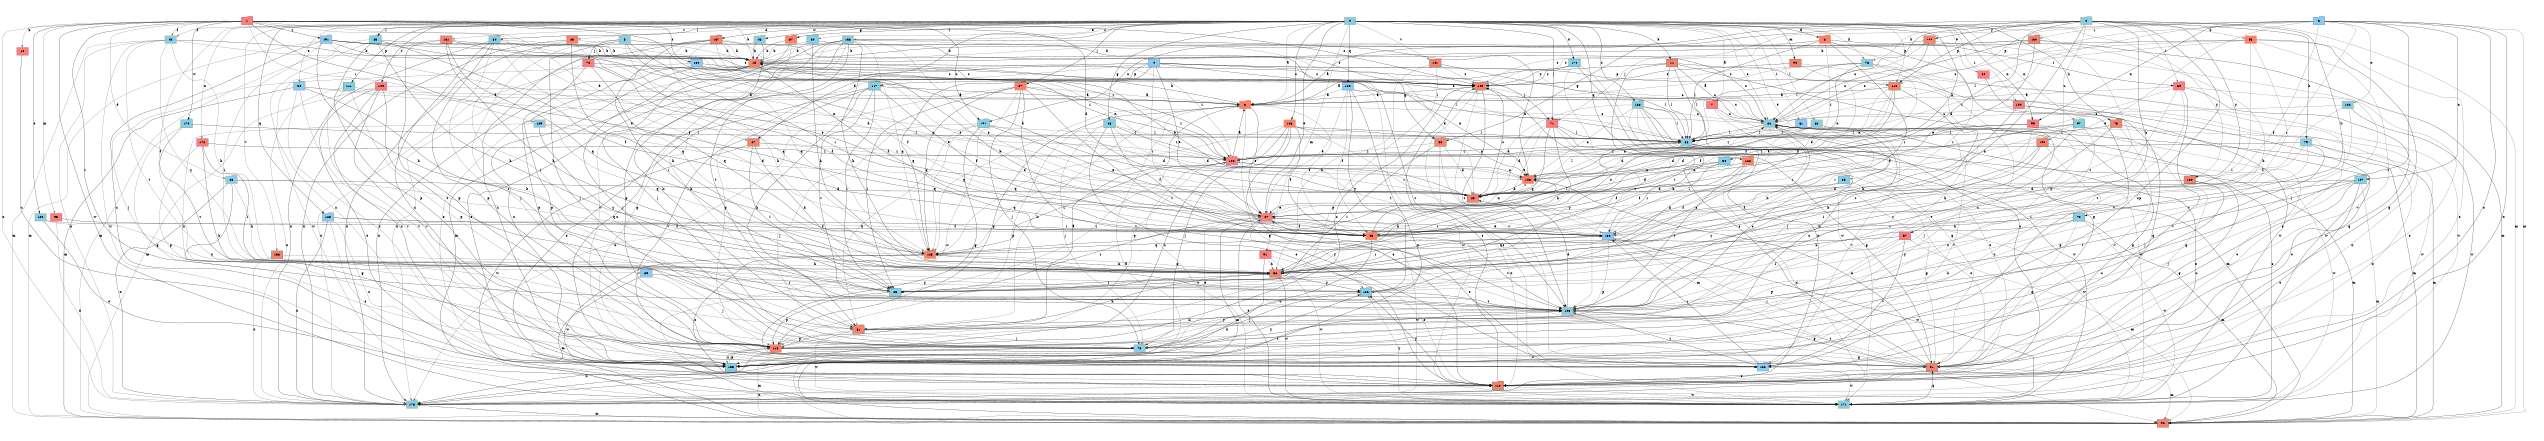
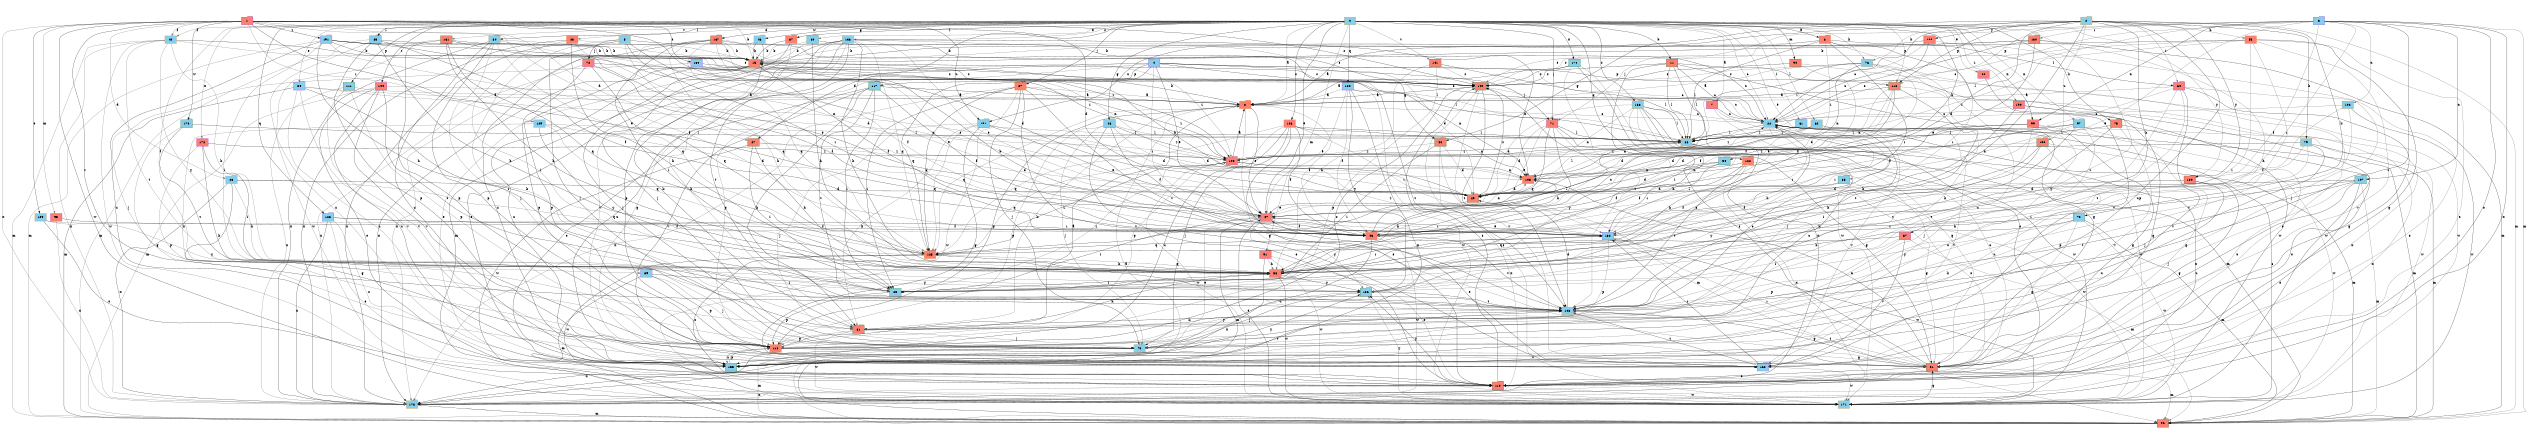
(23, 51) -> none
(277, 255) -> none
none -> (709, 314)
